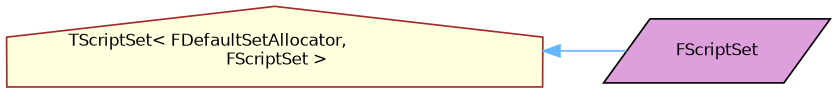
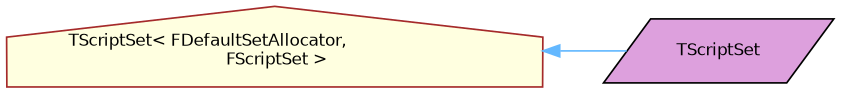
(717, 51) -> (719, 51)
